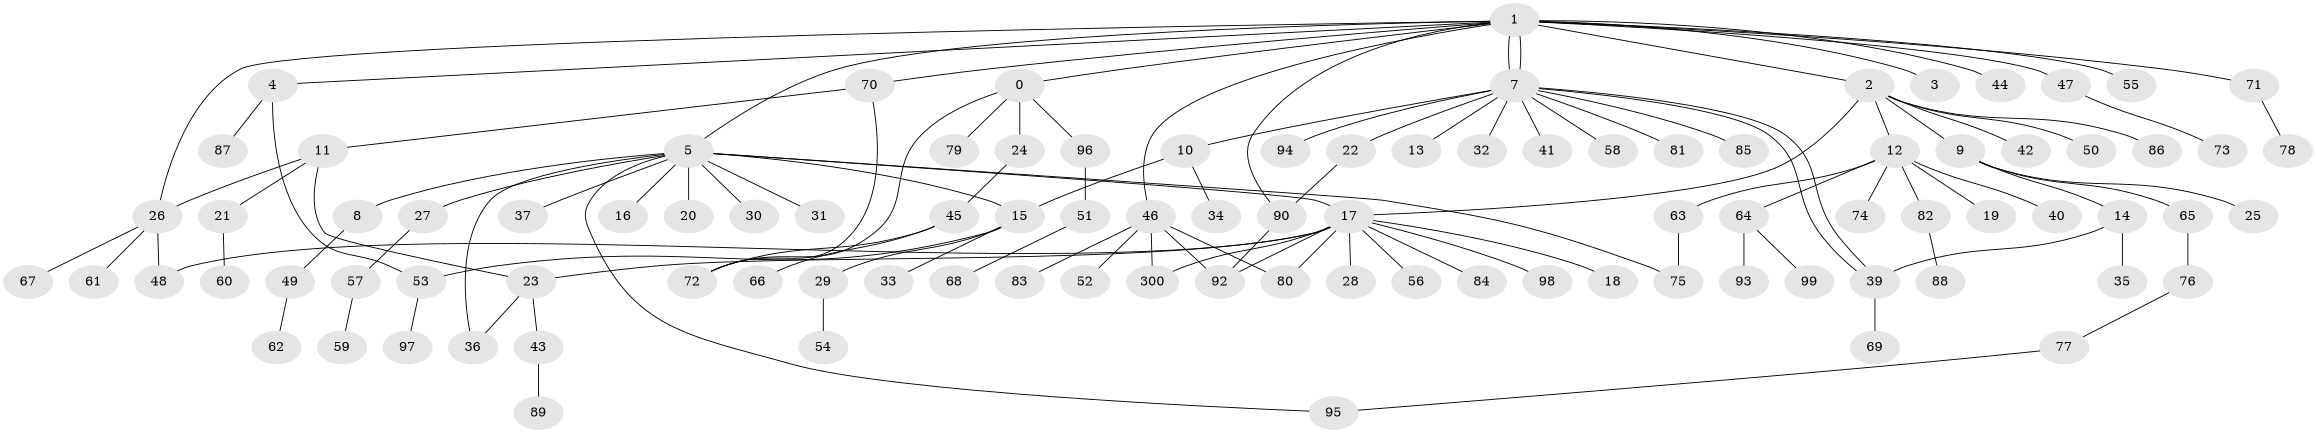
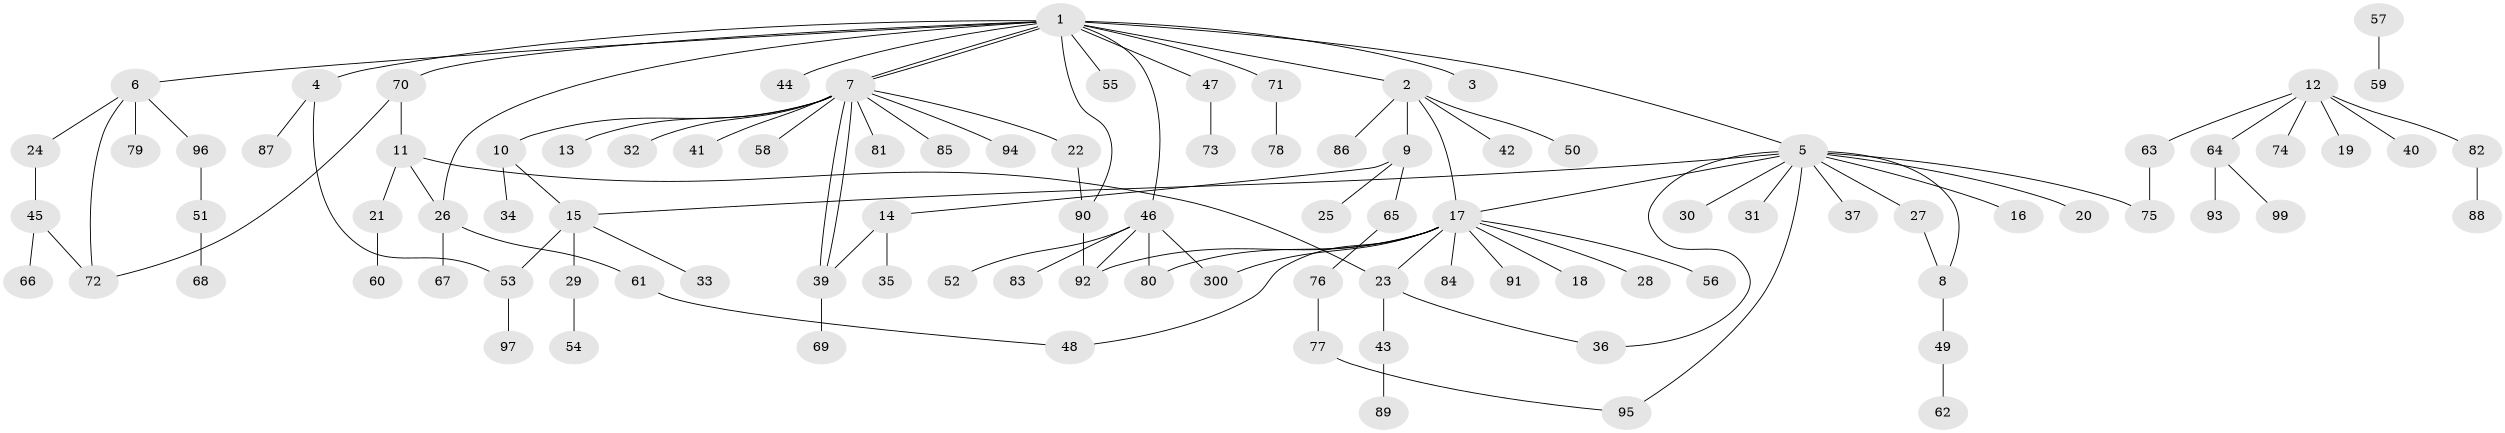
(1020, 86) -> (136, 86)
(1882, 118) -> none
(158, 249) -> (851, 326)
(382, 256) -> (1931, 249)
(1547, 282) -> (1515, 282)
